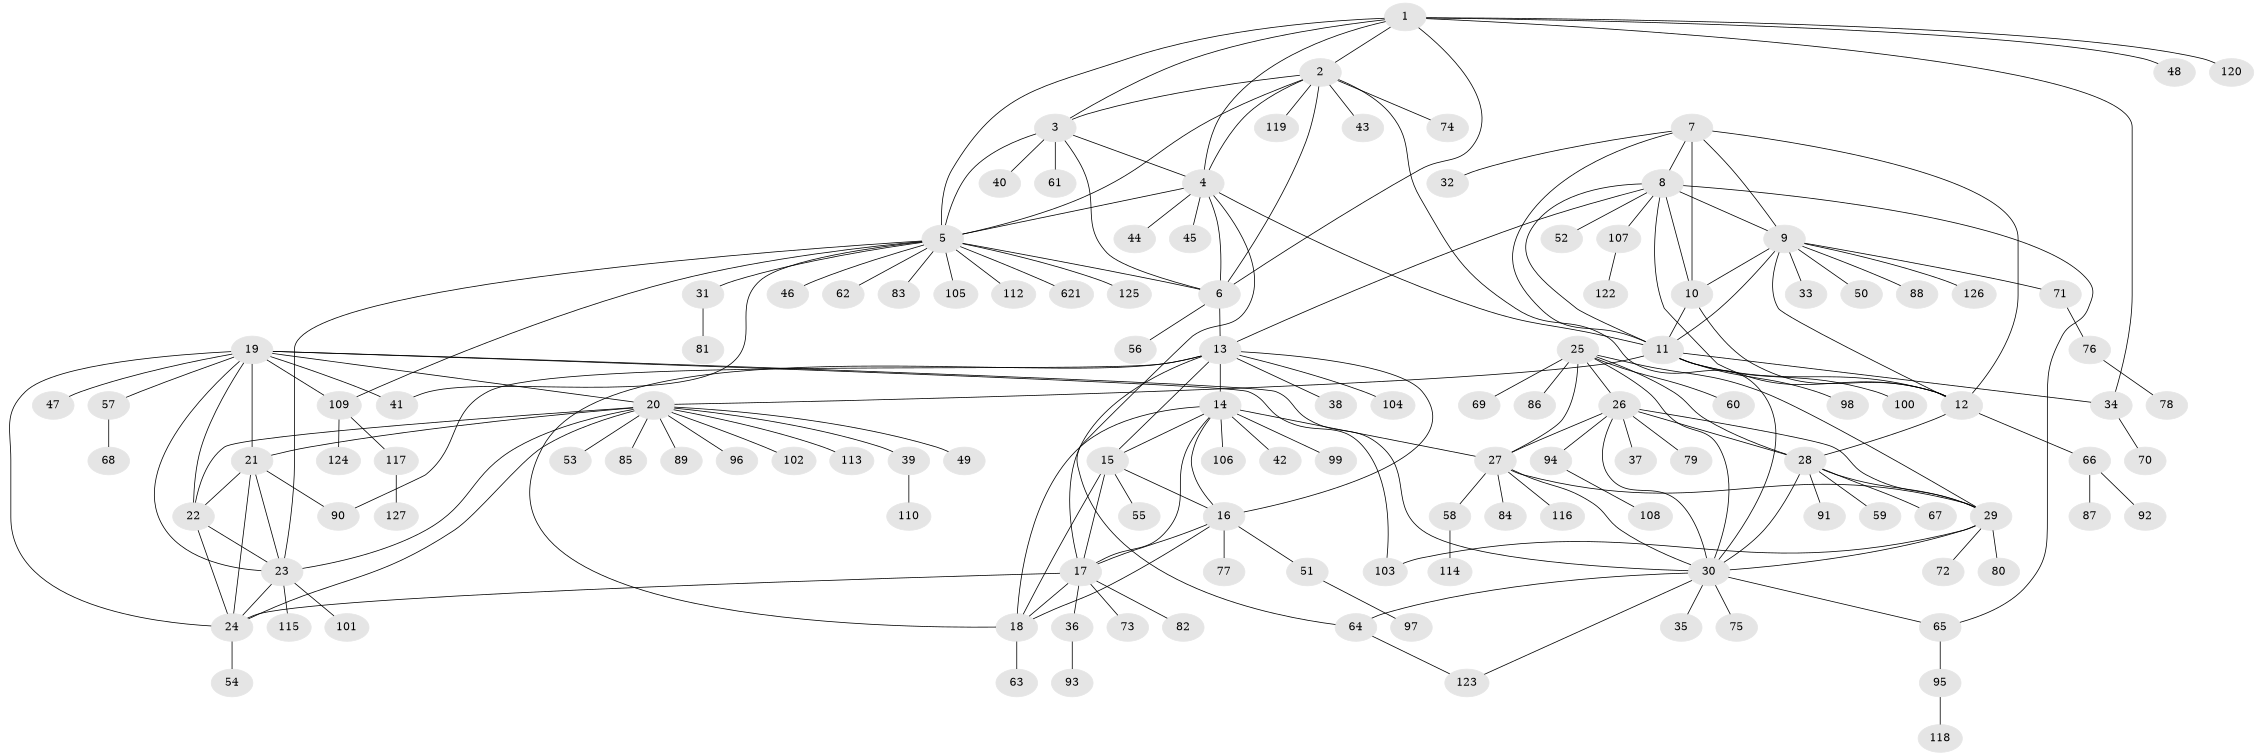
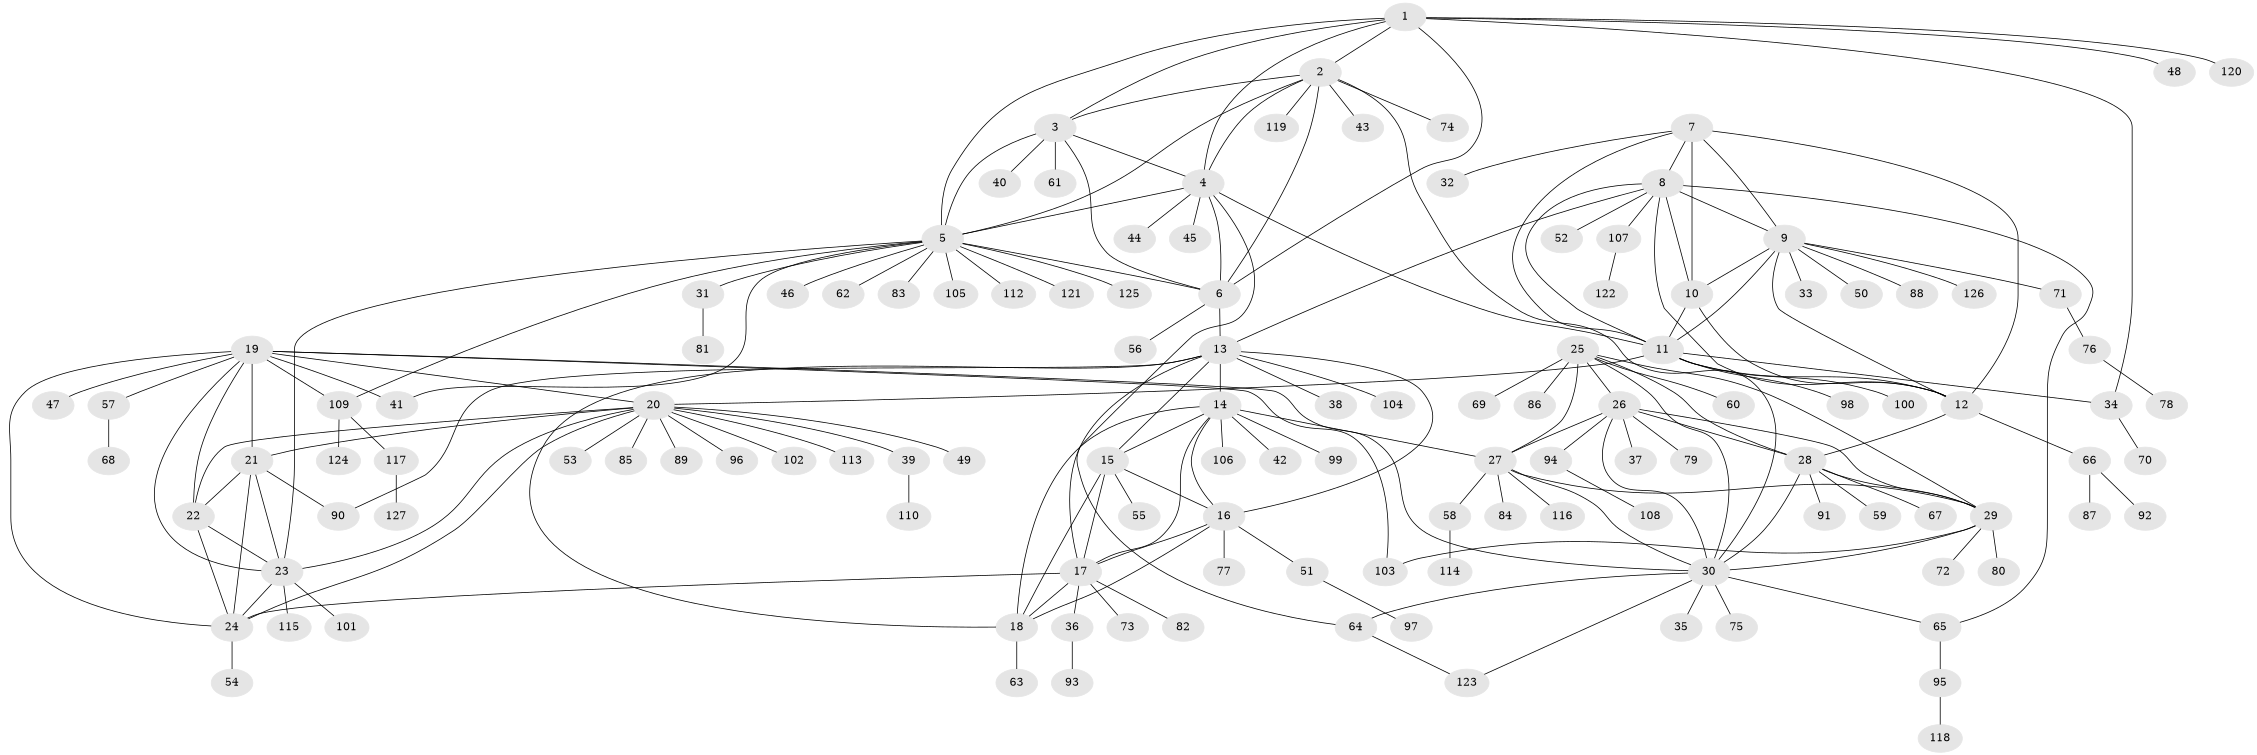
(1071, 294) -> (1071, 294)
